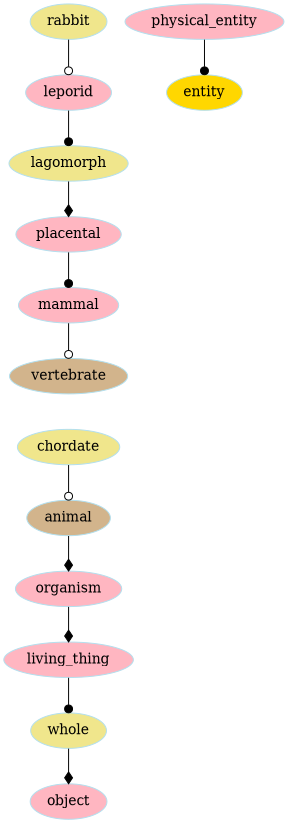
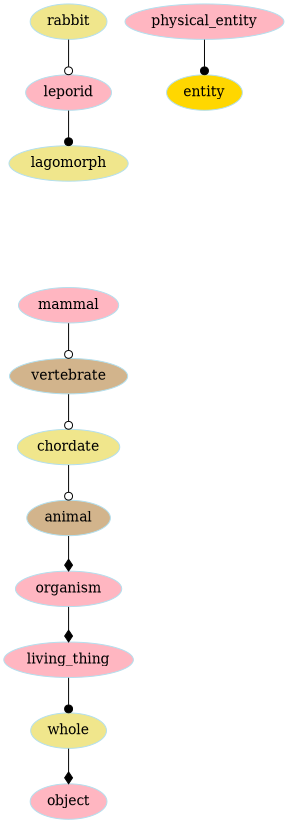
(69, 234) -> none
none -> (69, 408)
